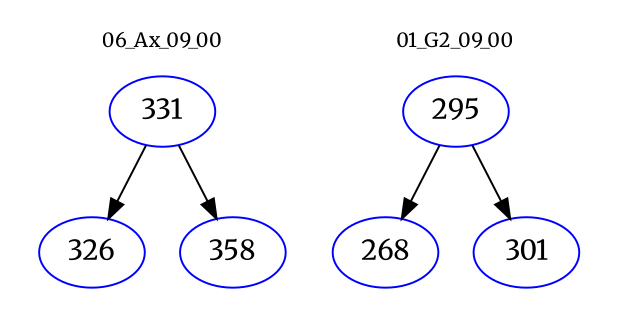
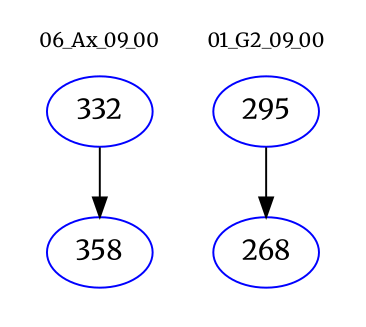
(162, 112) -> (100, 112)
(92, 252) -> none
(526, 252) -> none
